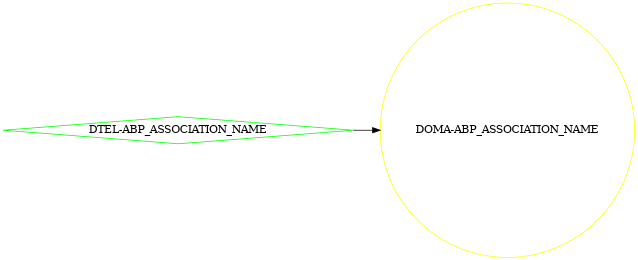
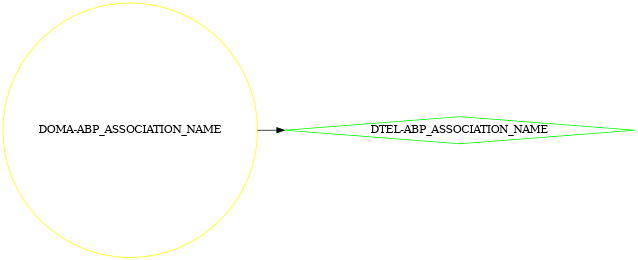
(363, 130) -> (267, 130)
